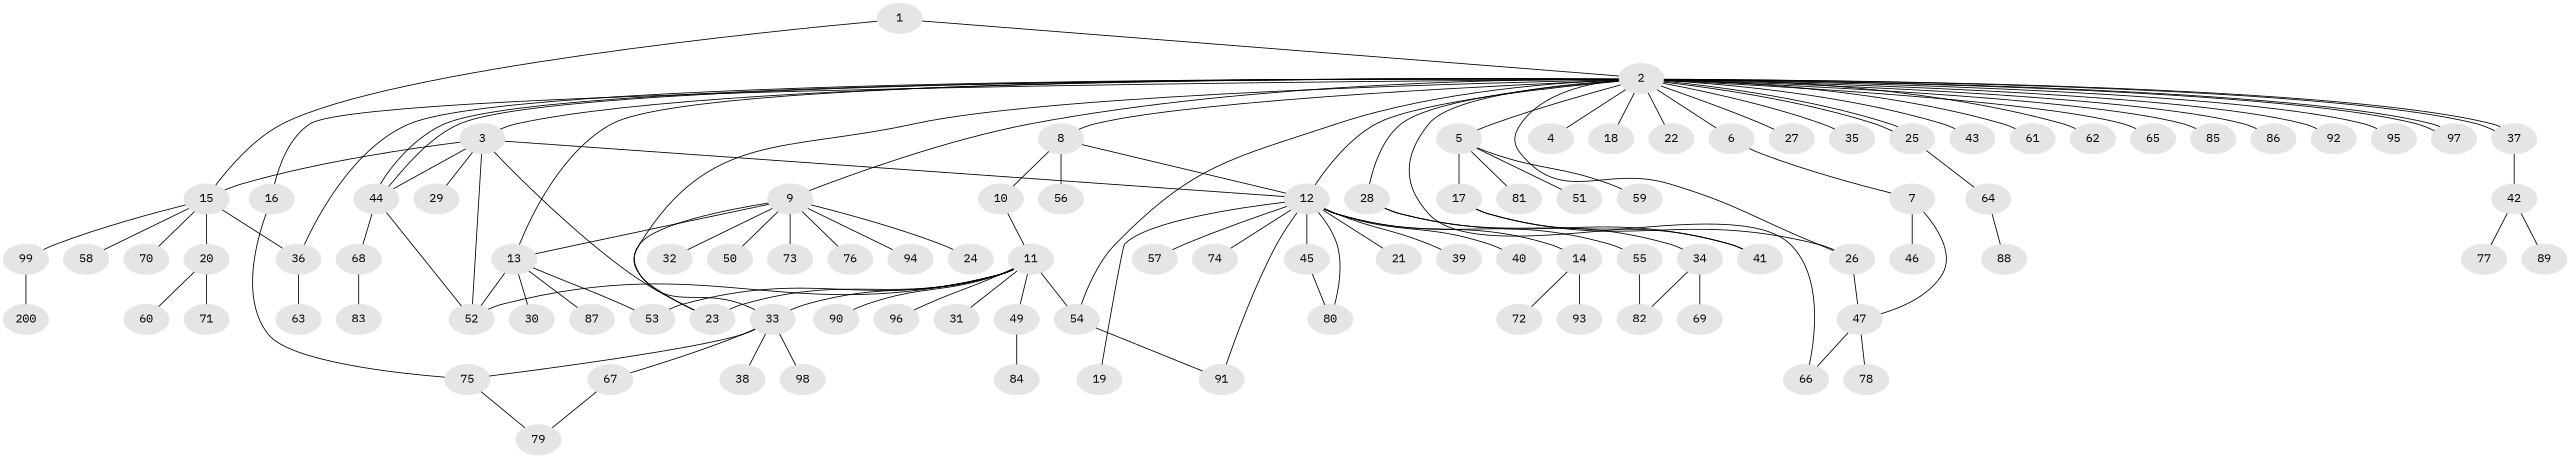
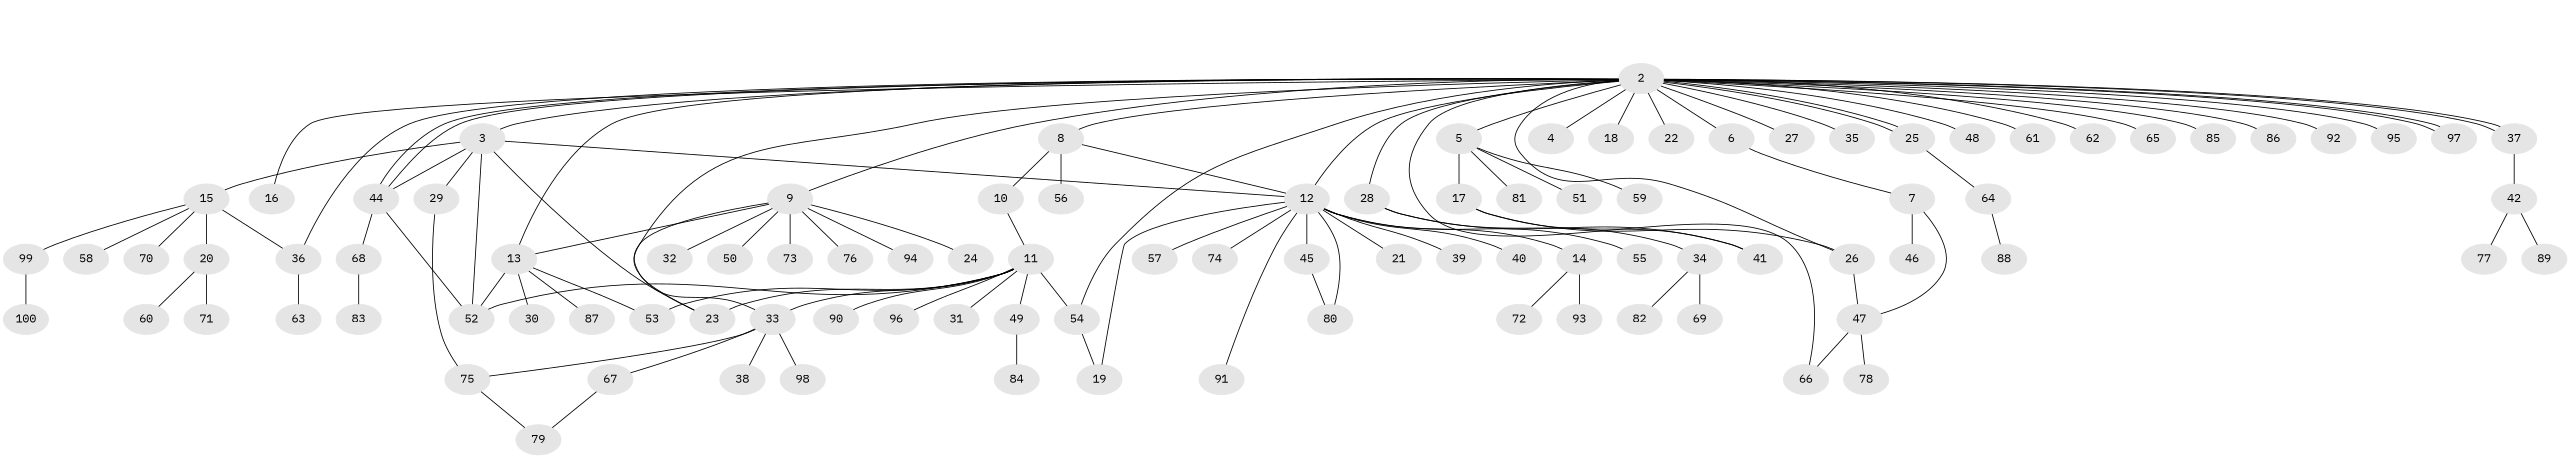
(900, 18) -> none
(1972, 139) -> (1972, 139)
(1640, 289) -> none
(26, 319) -> (26, 319)
(1149, 349) -> (1088, 349)
(293, 350) -> (434, 292)
